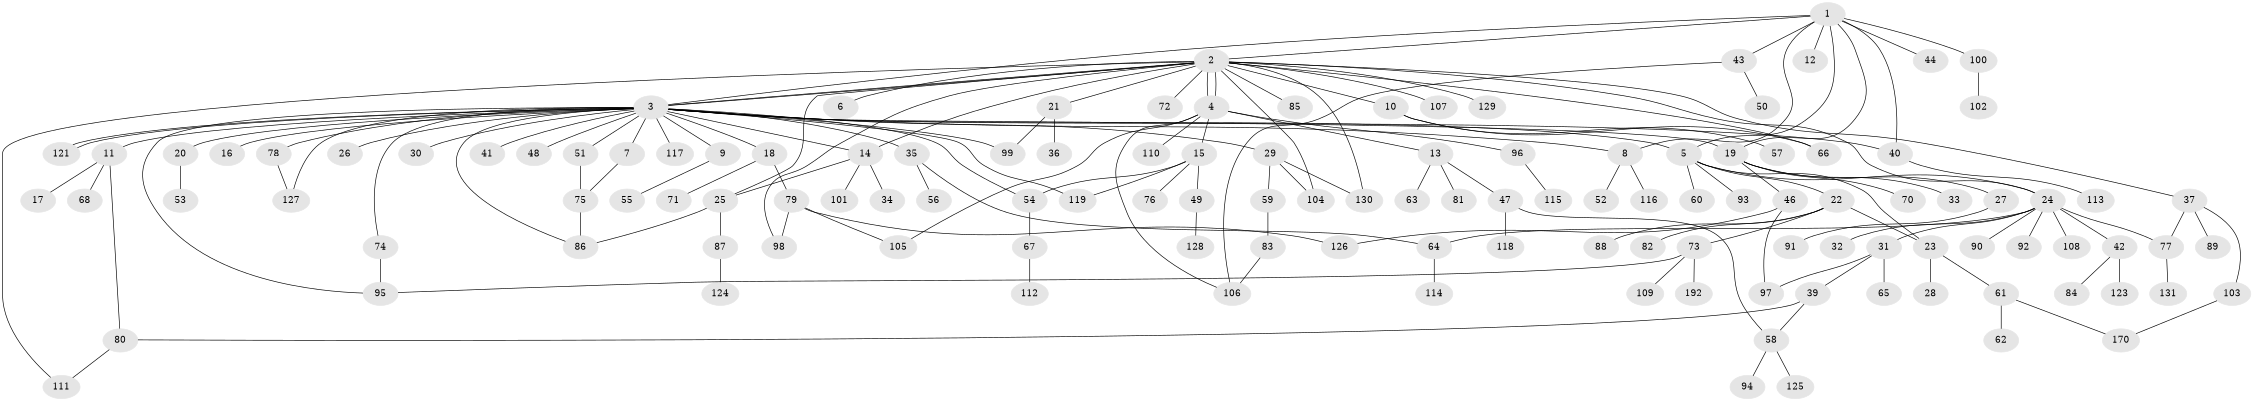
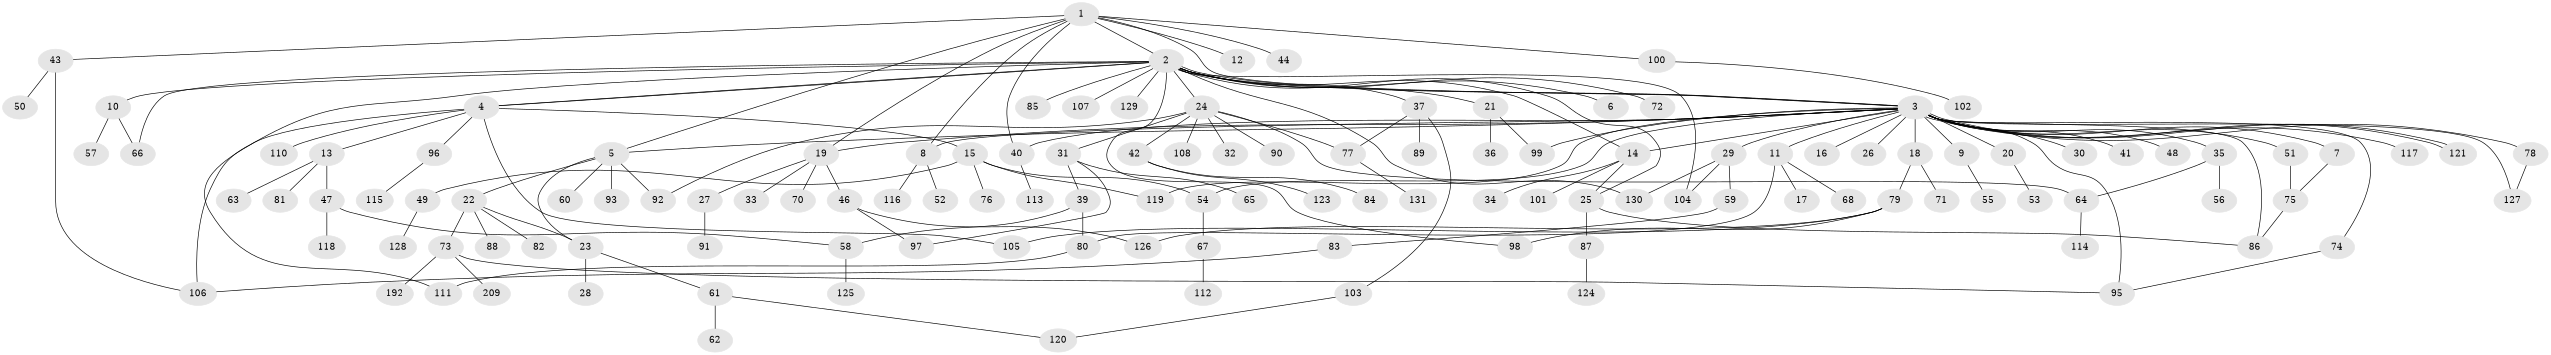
(1934, 175) -> (635, 177)
(1645, 294) -> (492, 294)
(2121, 340) -> (1058, 340)
(1748, 387) -> none
